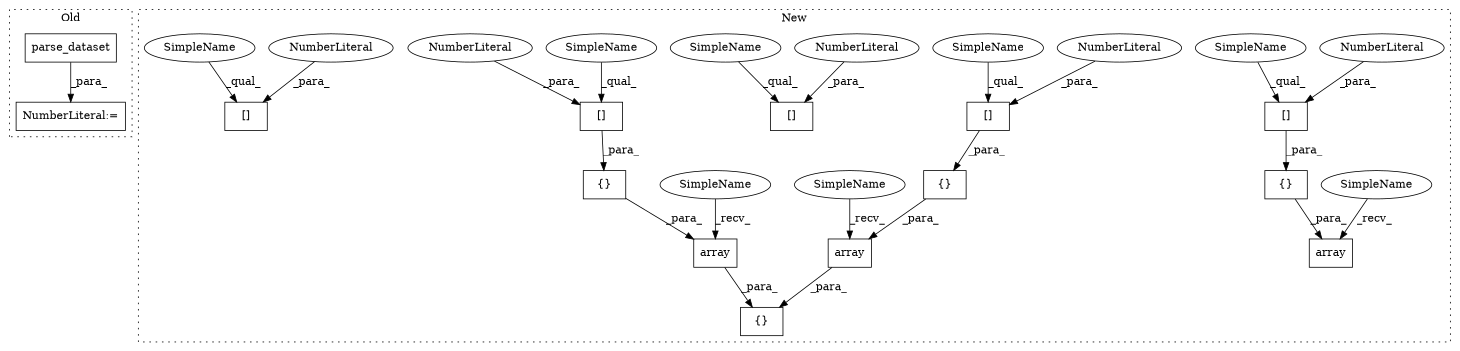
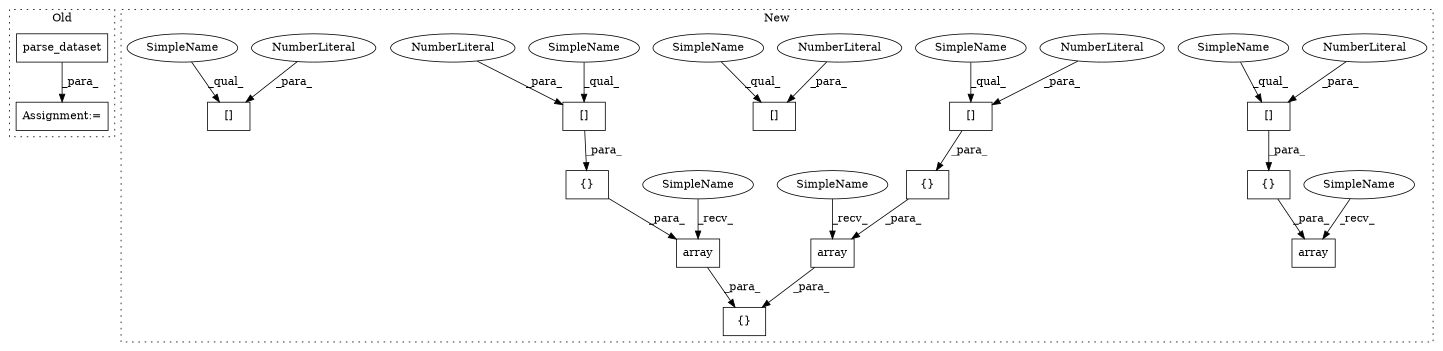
(71, 116) -> (62, 116)
